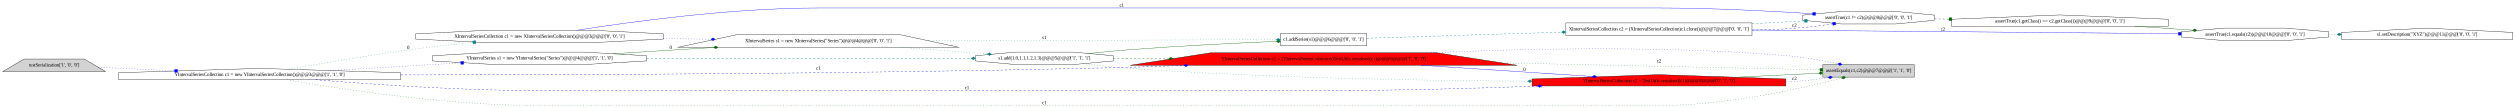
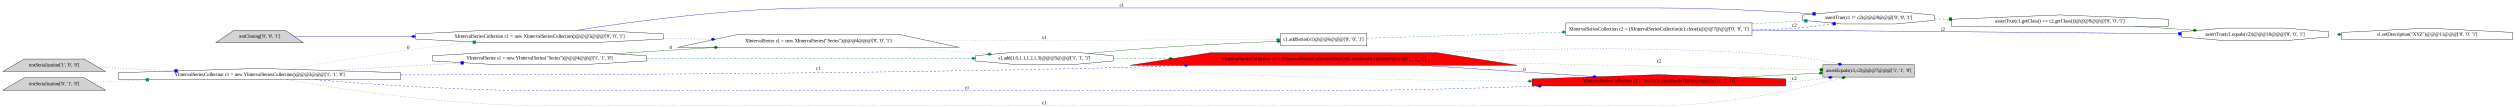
none -> (260, 36)
none -> (54, 84)
